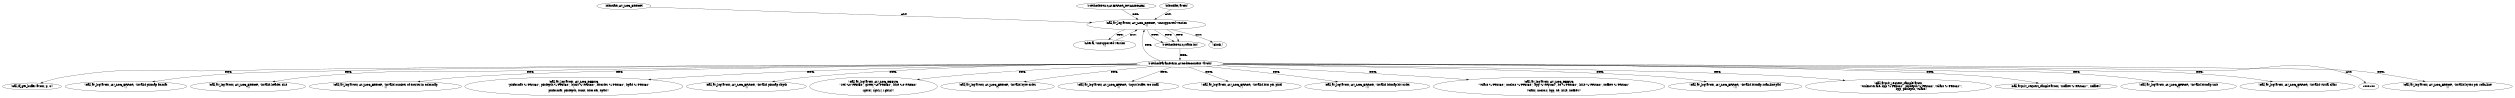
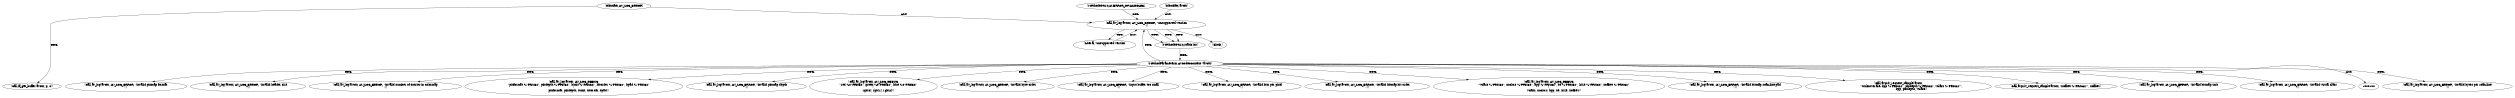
(452, 68) -> (293, 10)
